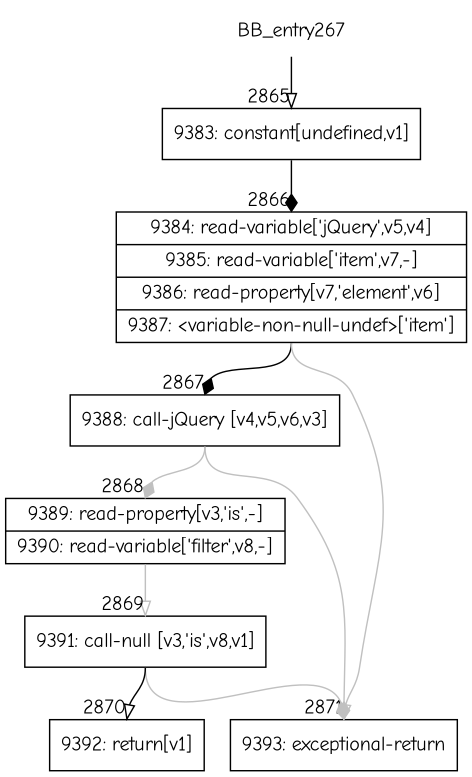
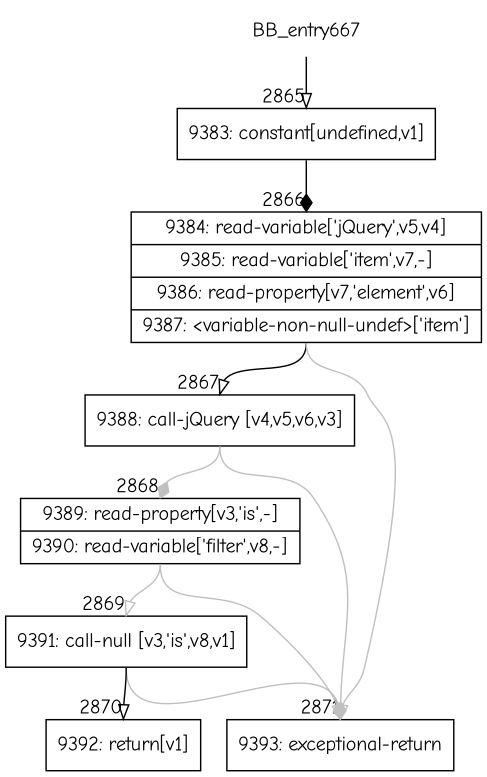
(291, 31) -> (306, 31)
(257, 368) -> (270, 368)
none -> (258, 615)
